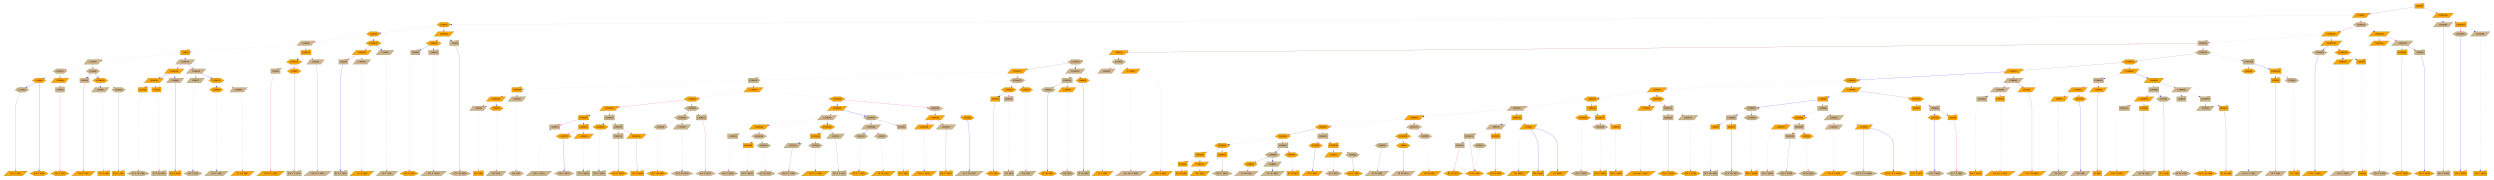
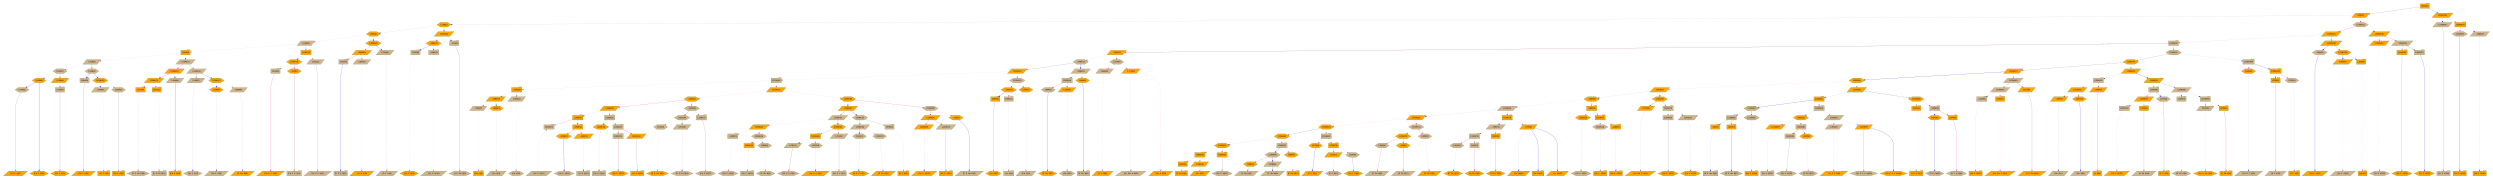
(1472, 154) -> (1466, 141)
